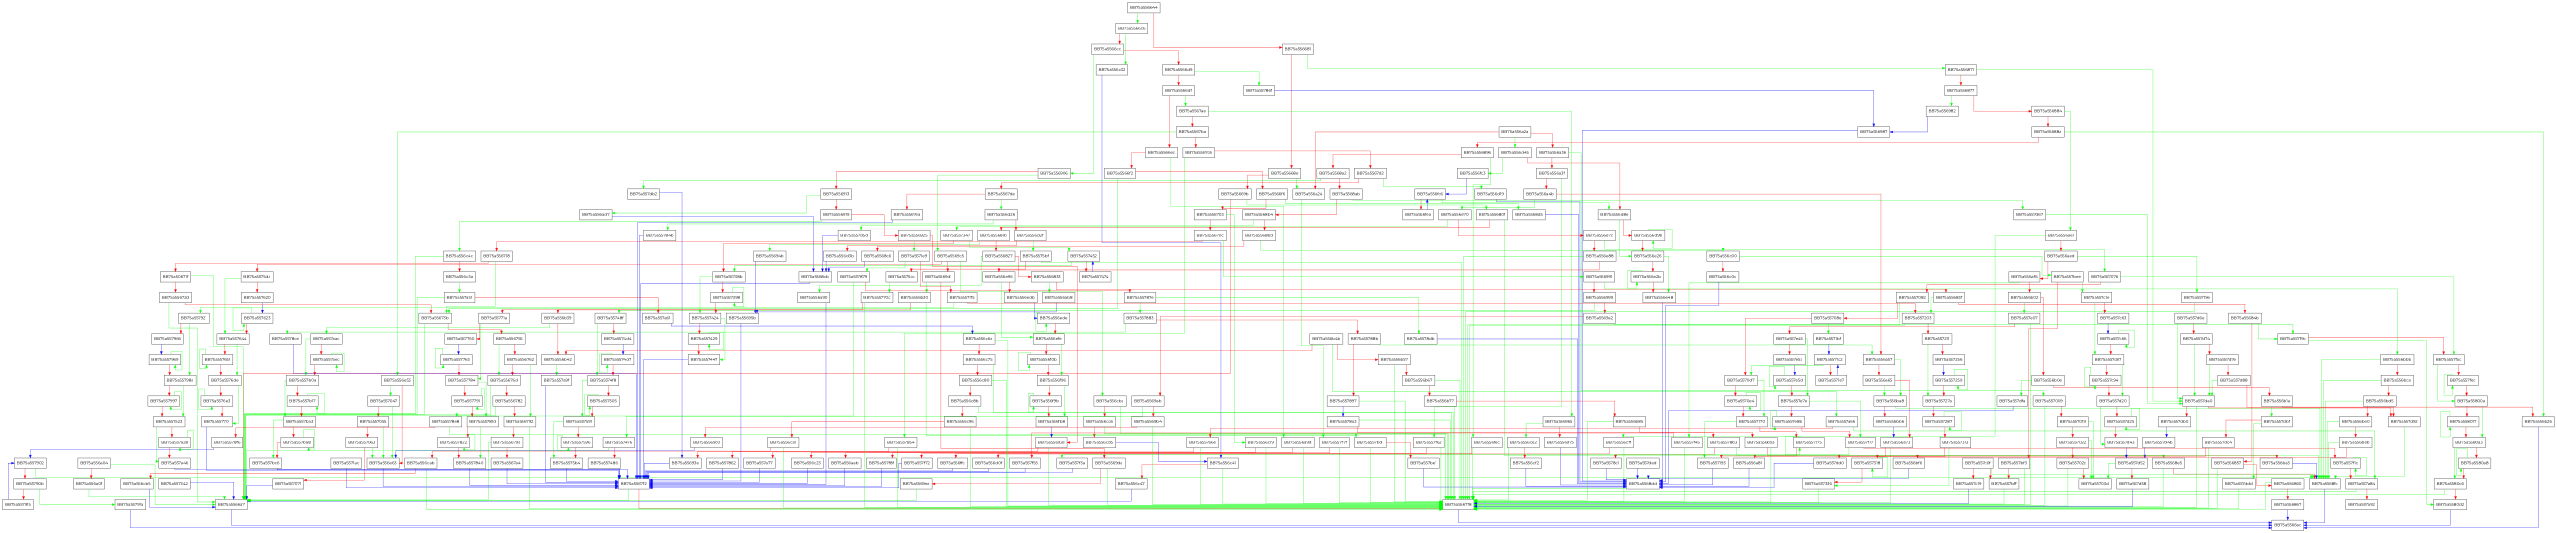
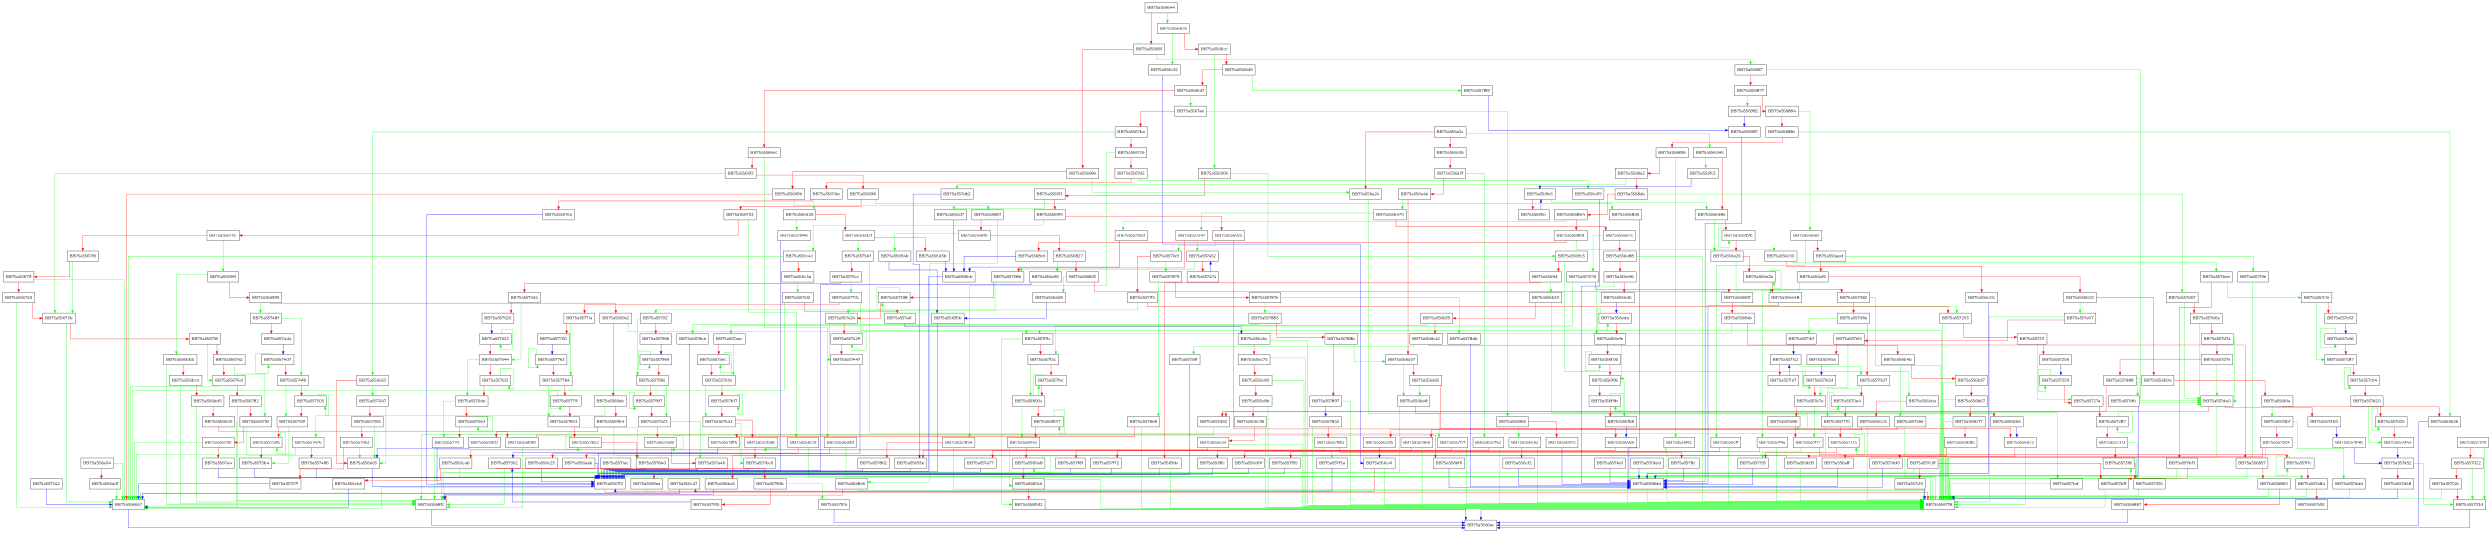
(598, 264) -> (680, 284)
none -> (2194, 306)
(1790, 339) -> (1849, 339)
(961, 351) -> (1666, 346)
(2122, 379) -> none
(2049, 401) -> none
(1403, 442) -> none
(1429, 442) -> (1488, 442)
none -> (1994, 528)
